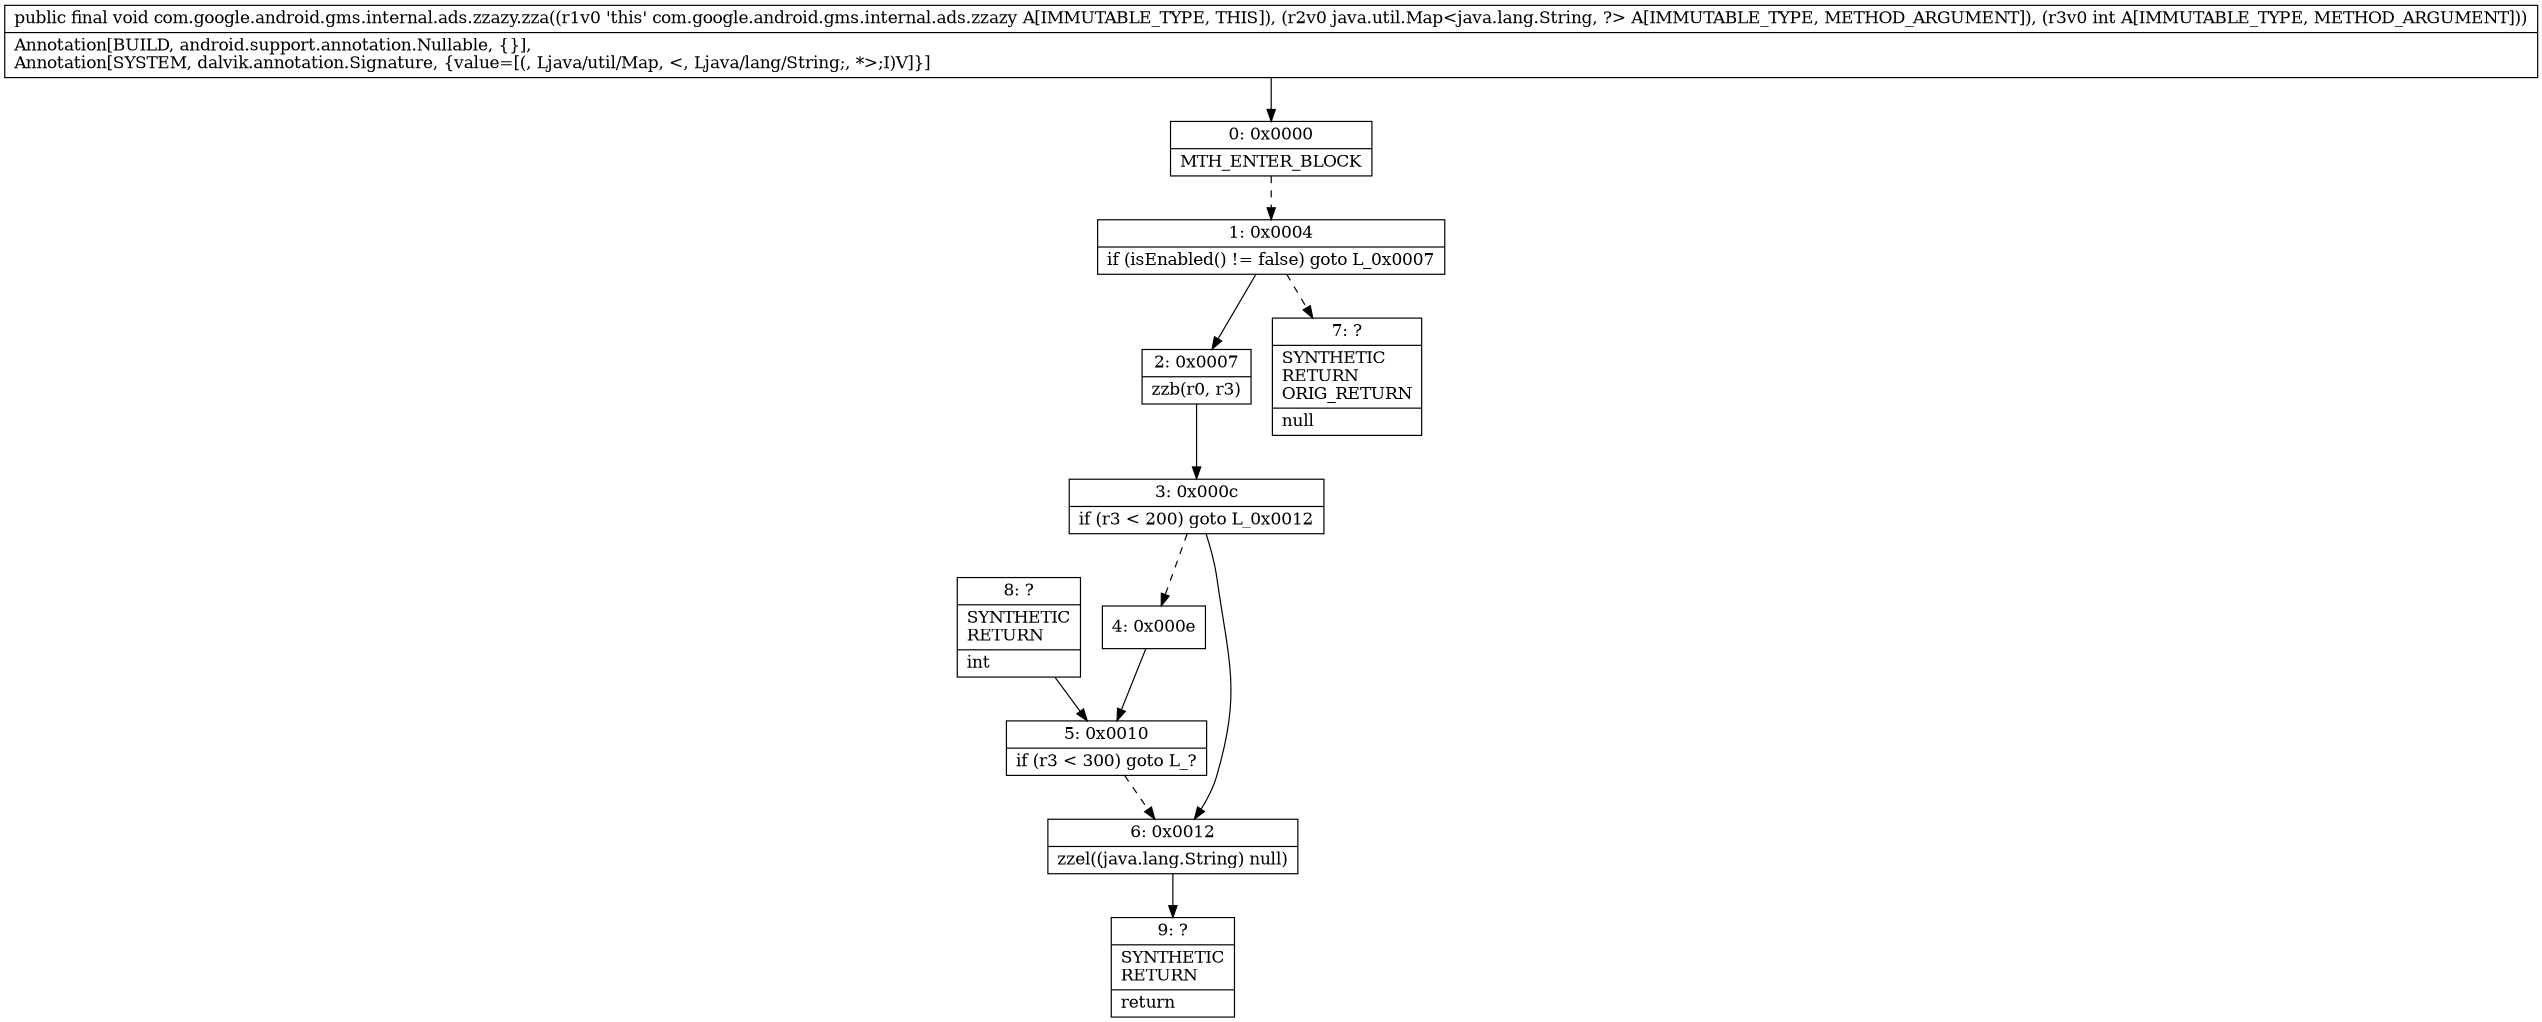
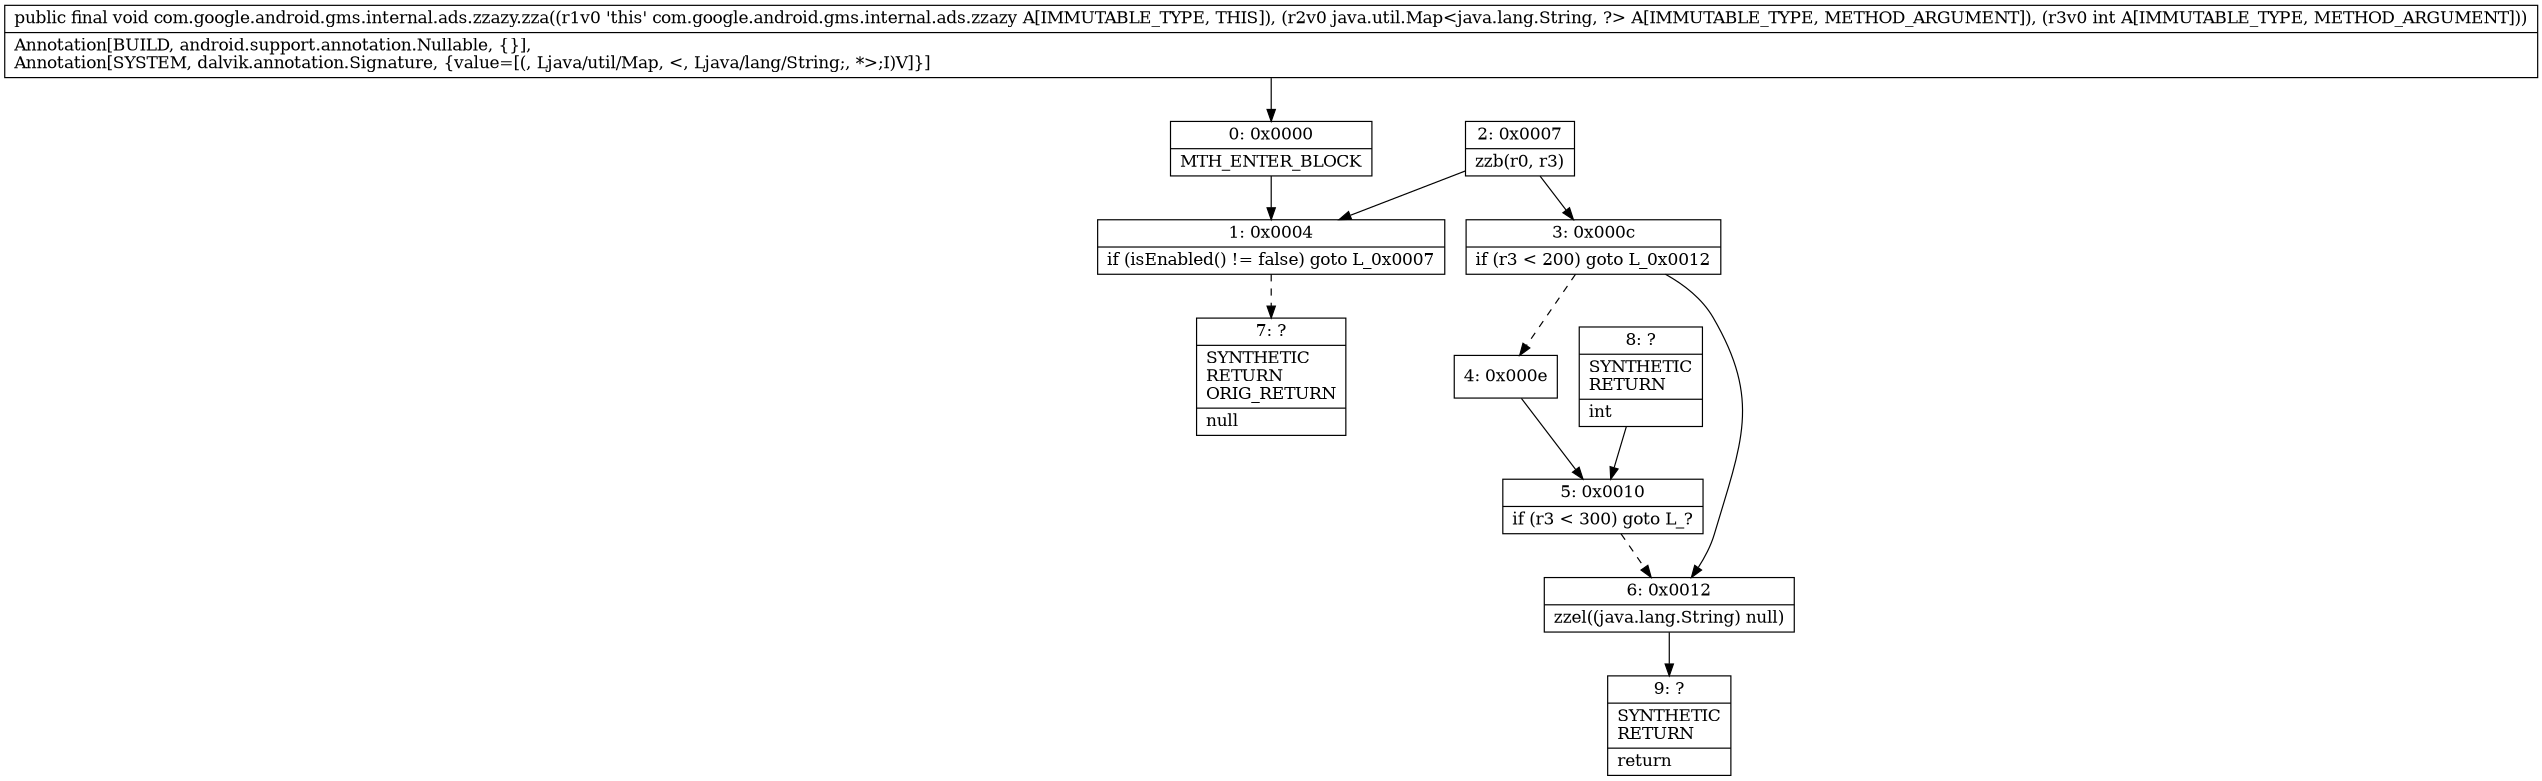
(1271, 192) -> (1271, 192)
(1237, 307) -> (1408, 193)
